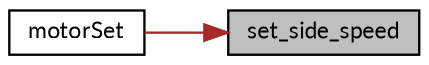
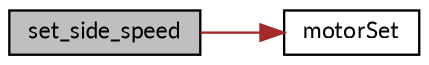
(174, 33) -> (230, 33)
